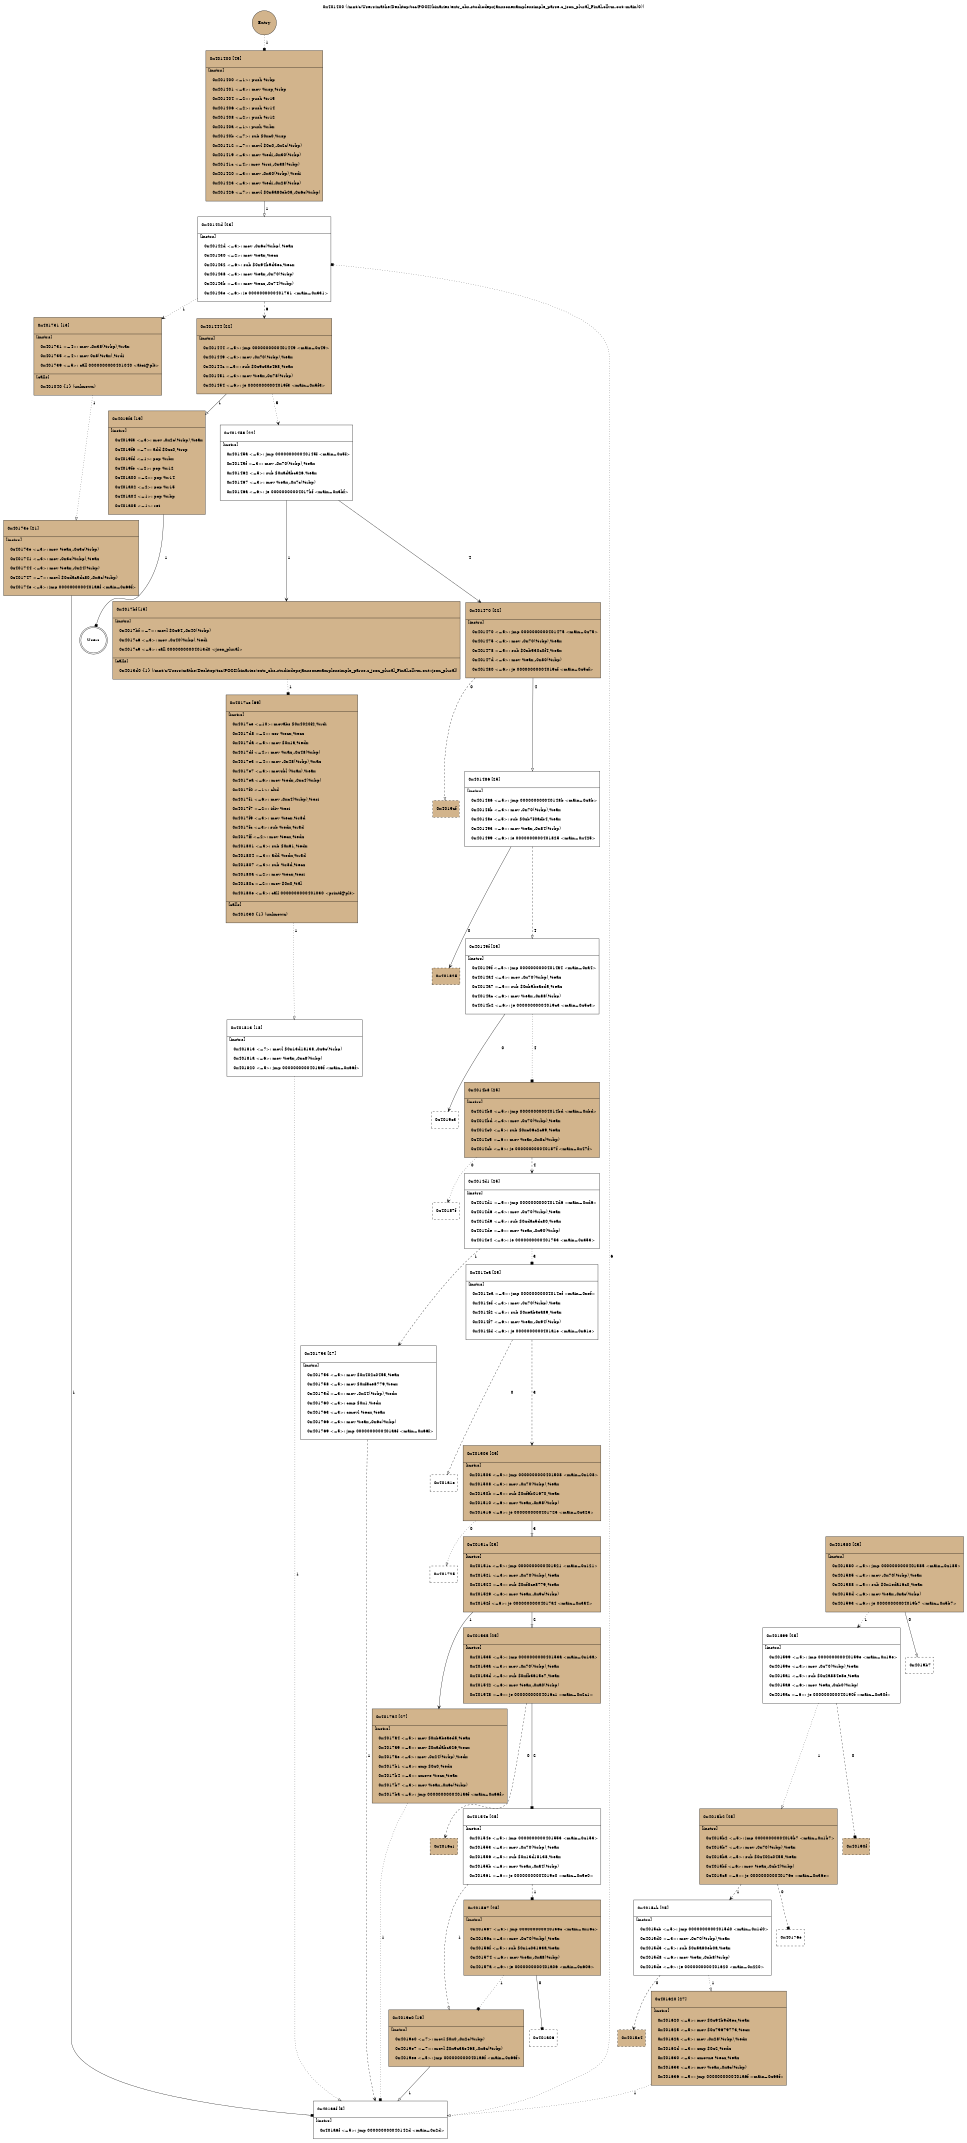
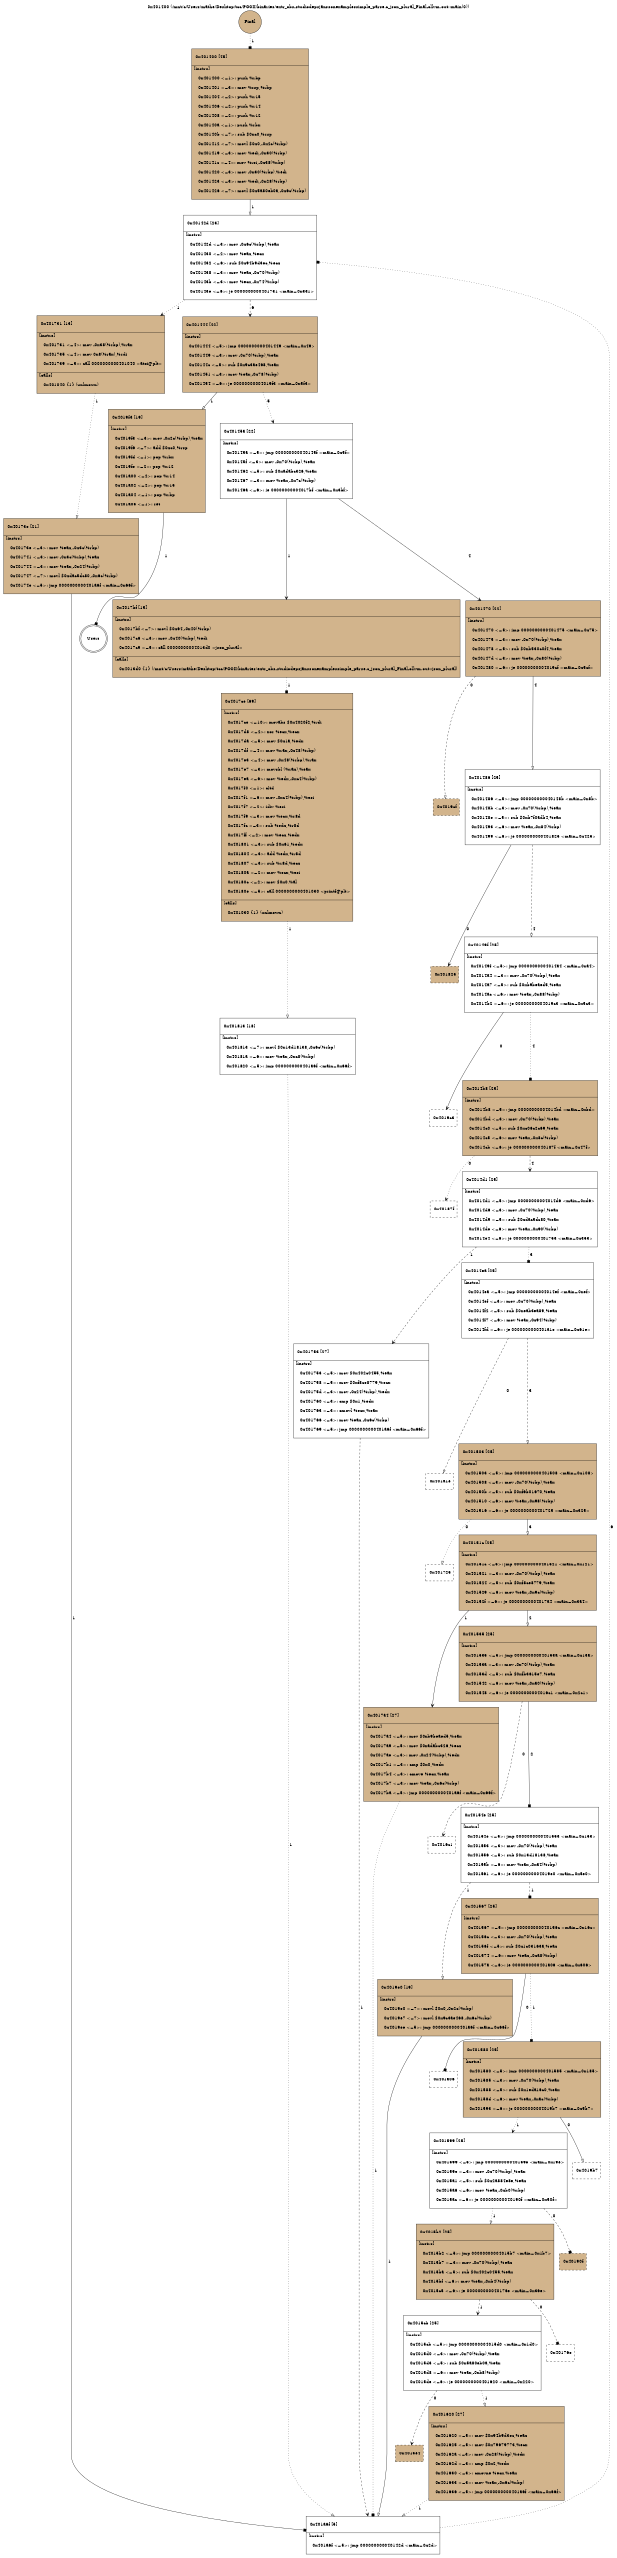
(264, 23) -> (250, 22)
(532, 1391) -> (528, 1389)
(444, 1847) -> (442, 1845)
(492, 1991) -> (531, 2006)
